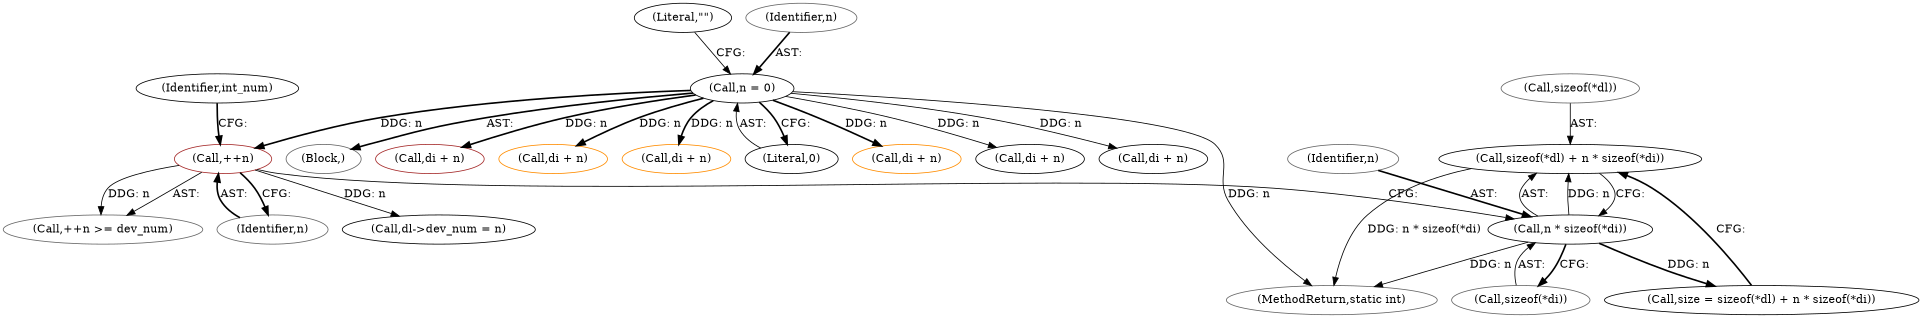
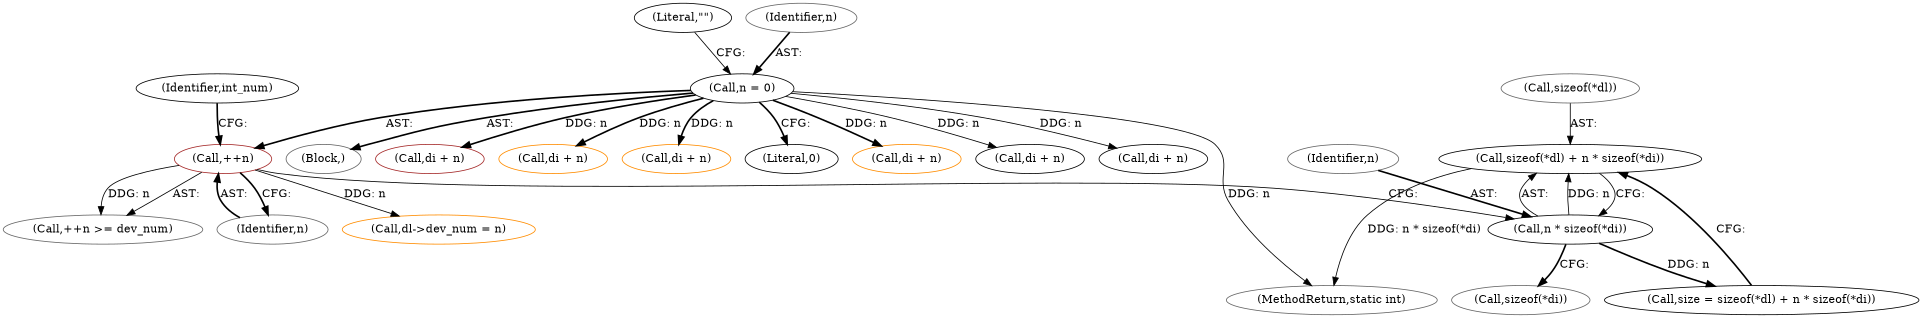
(402, 124) -> (402, 124)
(742, 134) -> none
(439, 230) -> (439, 230)
(1455, 263) -> none
(1516, 264) -> none
